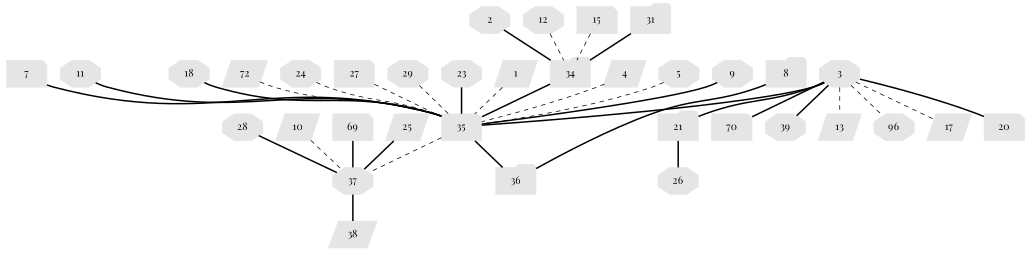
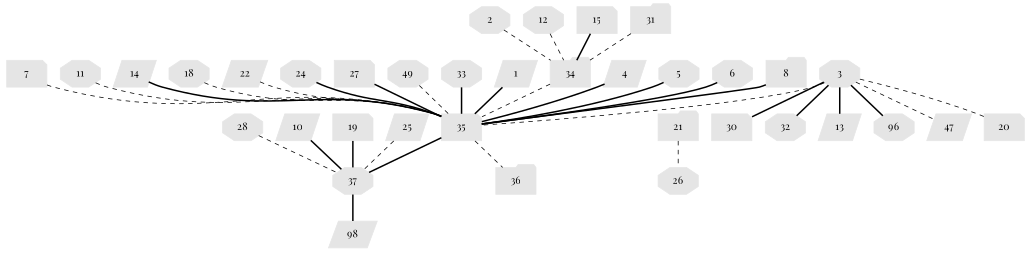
(527, 45) -> (527, 45)
(584, 47) -> (584, 47)
(610, 47) -> (610, 47)
none -> (135, 74)
(245, 74) -> (245, 74)
(408, 74) -> (408, 74)
(462, 74) -> (462, 74)
(733, 74) -> (733, 74)
(356, 96) -> (356, 96)
(923, 96) -> (923, 96)
(323, 100) -> (323, 100)
(408, 100) -> (408, 100)
(516, 100) -> (516, 100)
(867, 100) -> (867, 100)
(268, 101) -> (268, 101)
(489, 101) -> (489, 101)
(840, 101) -> (840, 101)
(165, 103) -> (165, 103)
(544, 105) -> (544, 105)
(587, 105) -> (587, 105)
(730, 106) -> none
(646, 111) -> (654, 110)
(641, 118) -> (681, 98)
(353, 127) -> (353, 127)
(732, 127) -> (732, 127)
(785, 127) -> (785, 127)
(949, 127) -> (949, 127)
(298, 154) -> (298, 154)
(489, 154) -> (489, 154)
(678, 154) -> (678, 154)
(326, 155) -> (326, 155)
(379, 155) -> (379, 155)
(405, 155) -> (405, 155)
(353, 234) -> (353, 234)
